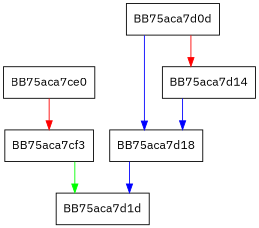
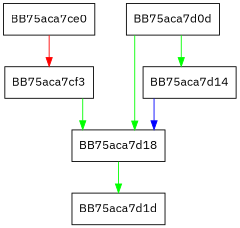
(191, 46) -> (181, 46)
(144, 78) -> (135, 78)
(75, 173) -> (83, 110)
(129, 173) -> (118, 173)
